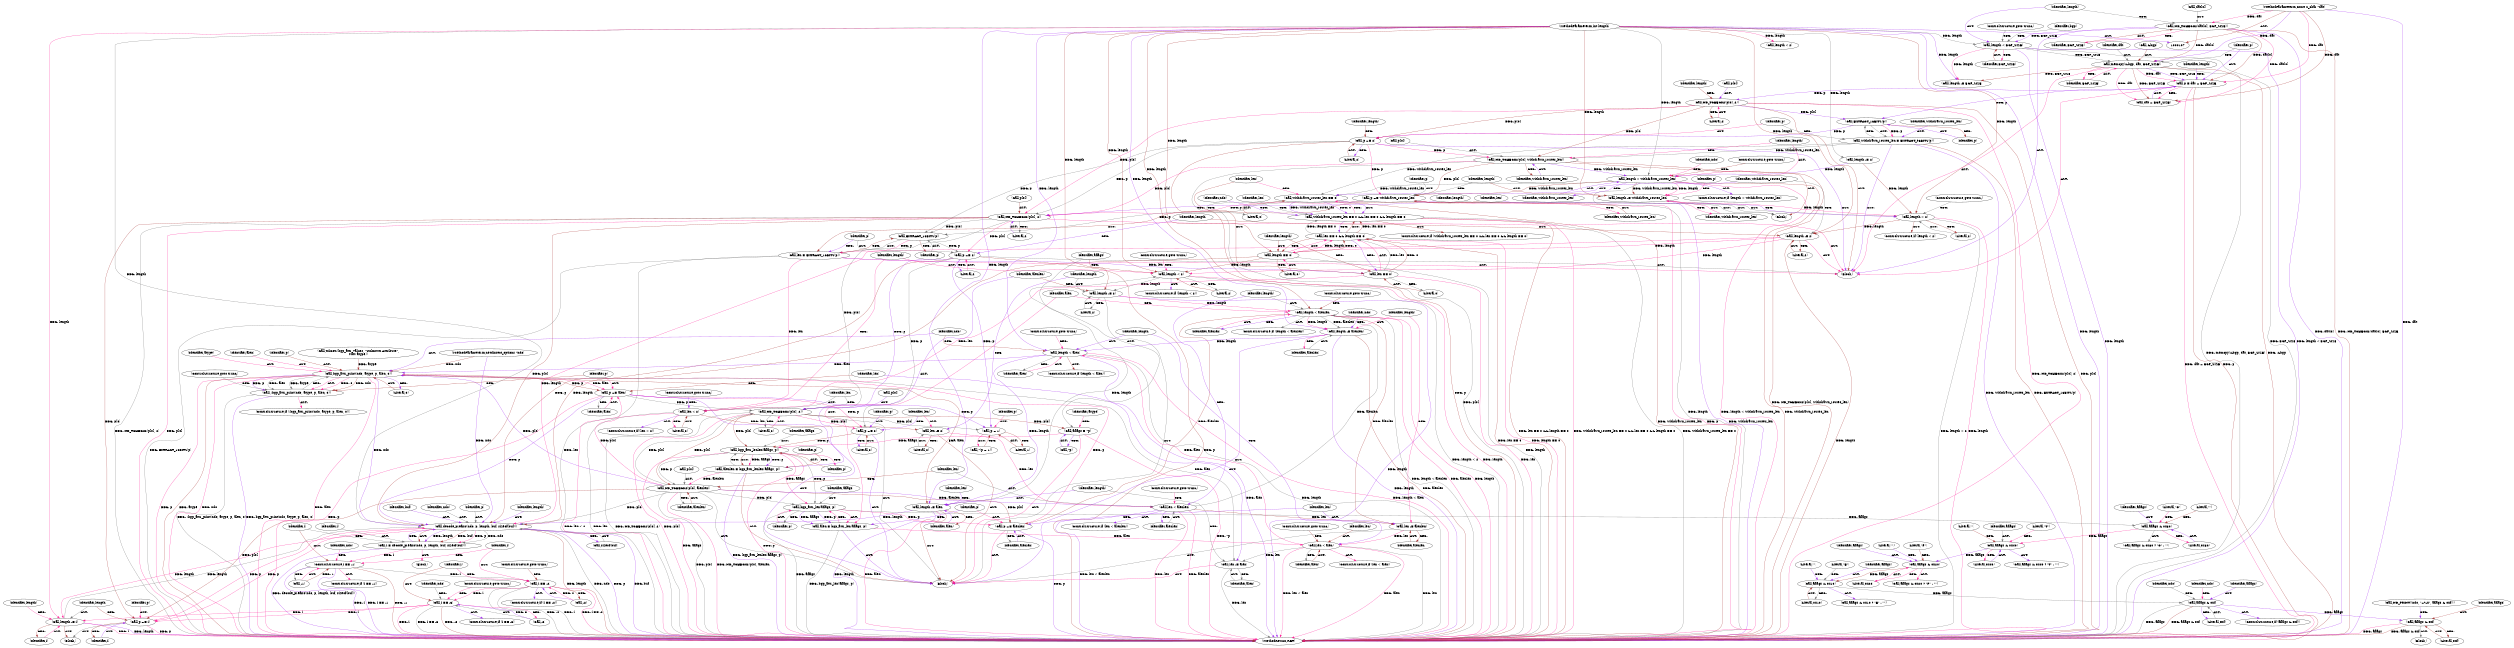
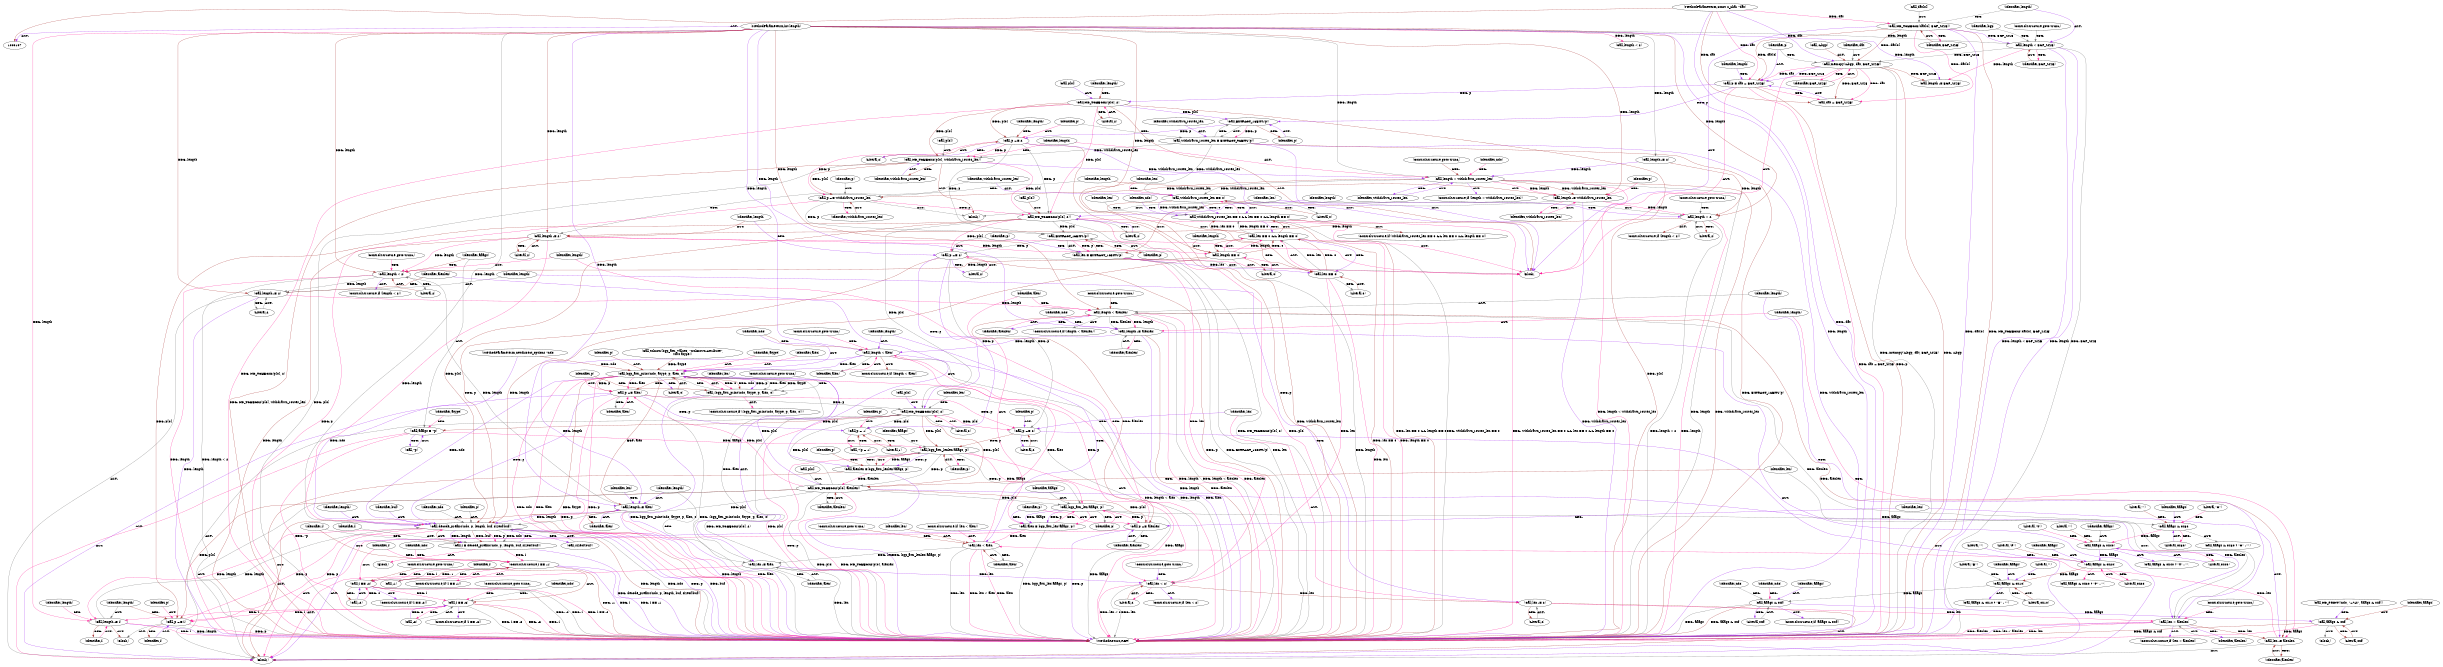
(1342, 555) -> (966, 536)
none -> (959, 575)
